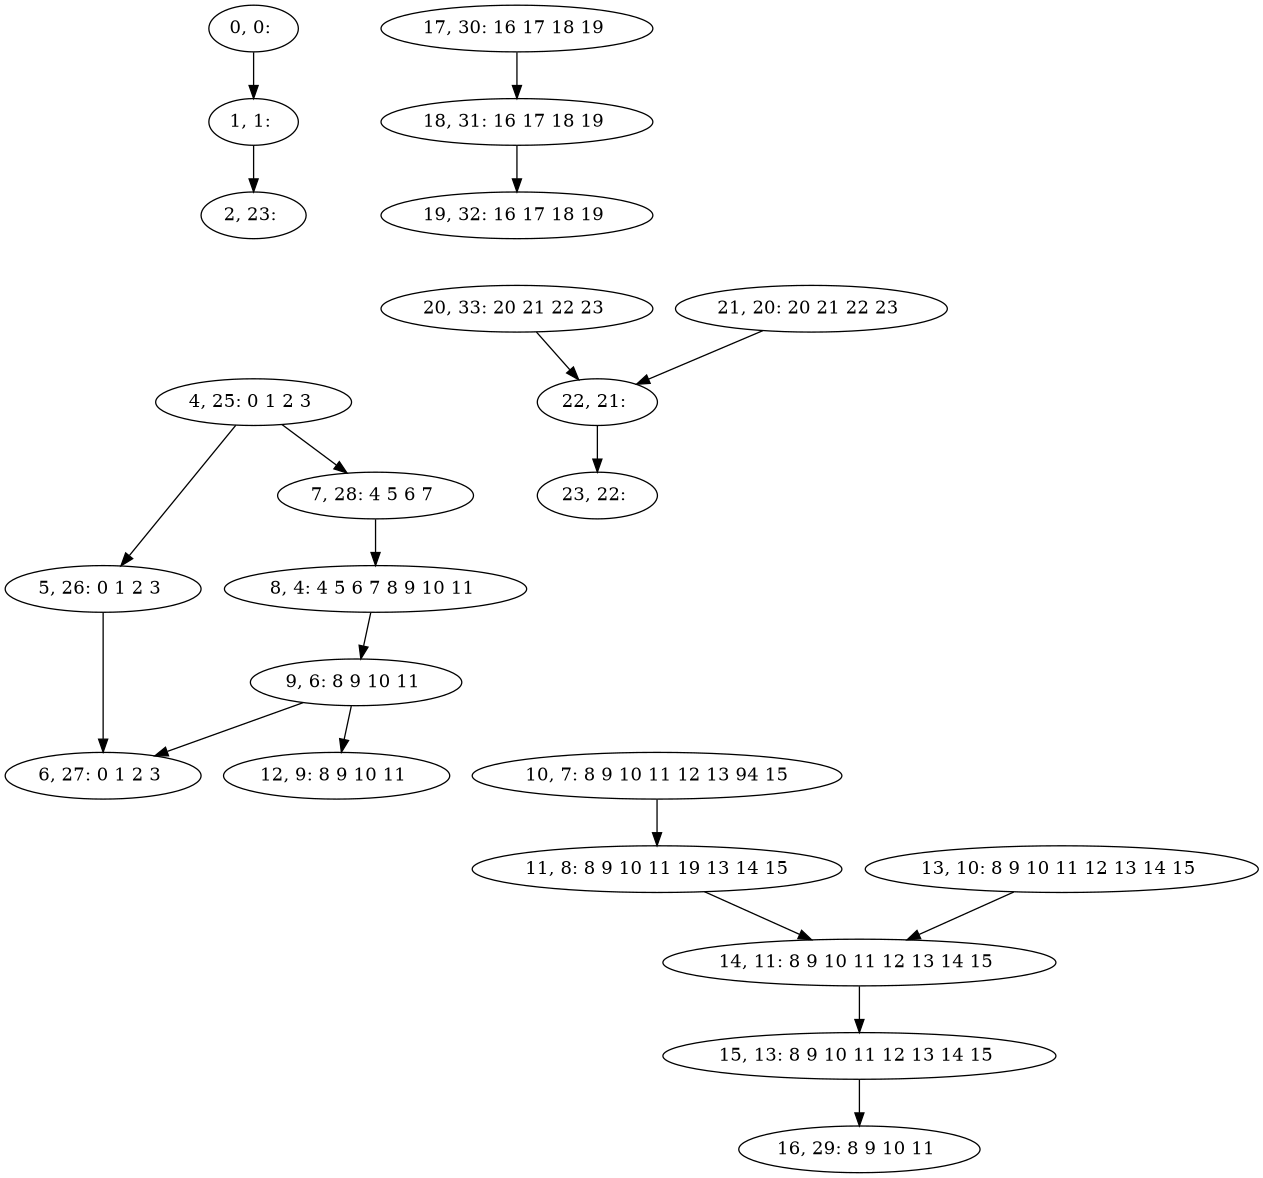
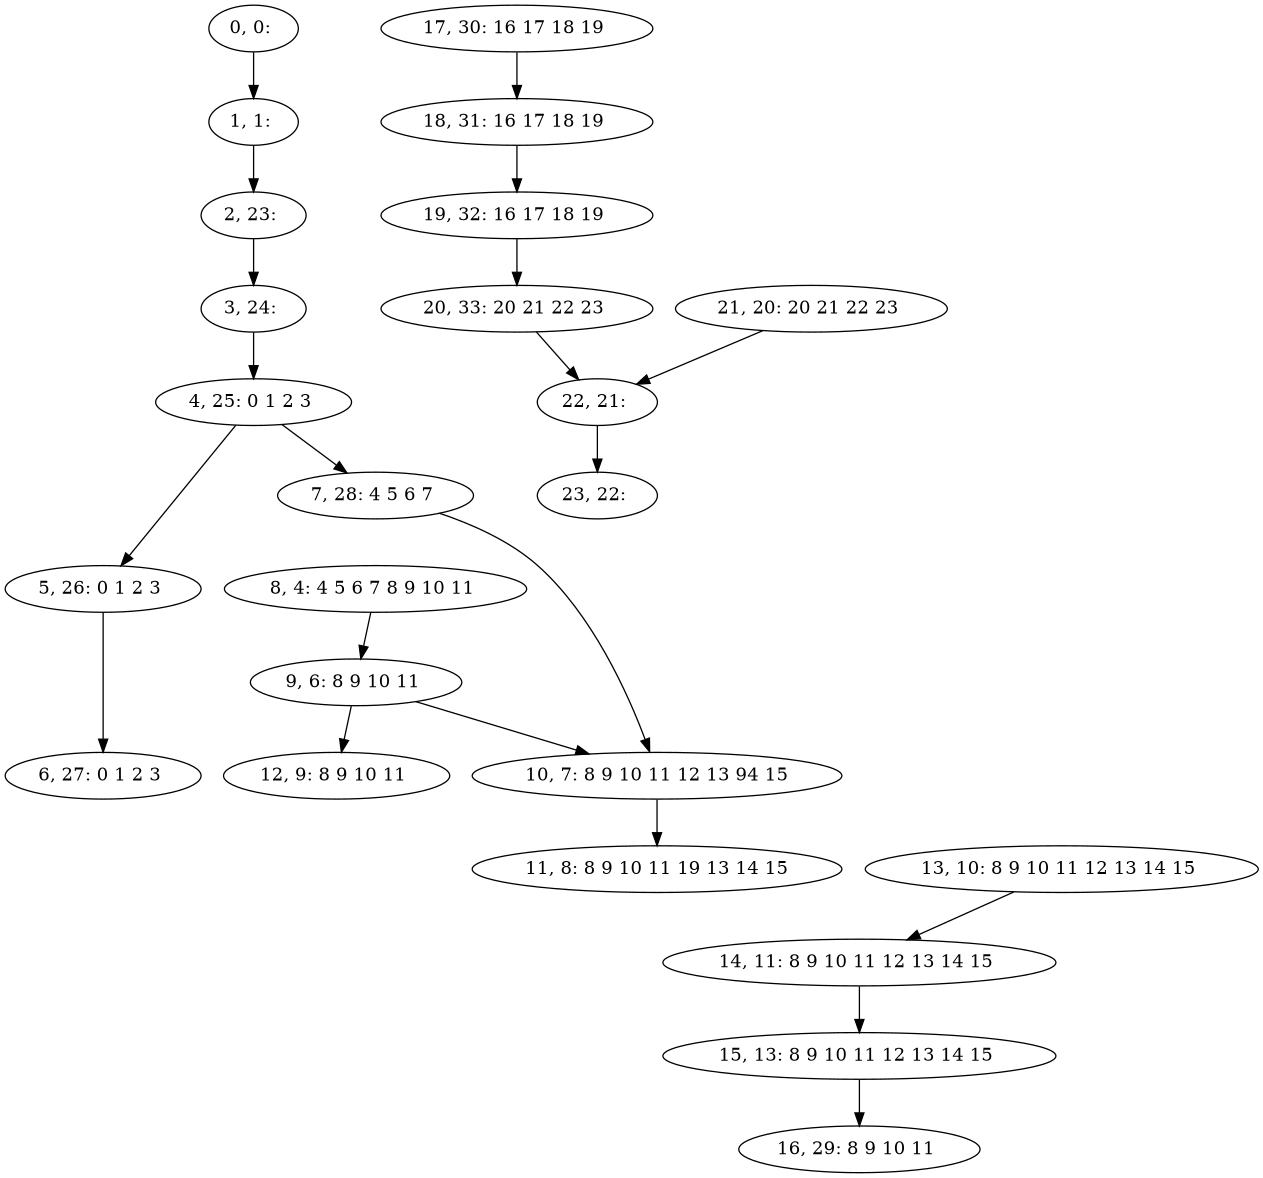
none -> (517, 256)
none -> (254, 309)
(376, 536) -> (570, 600)
(235, 727) -> (496, 726)
(752, 913) -> none
